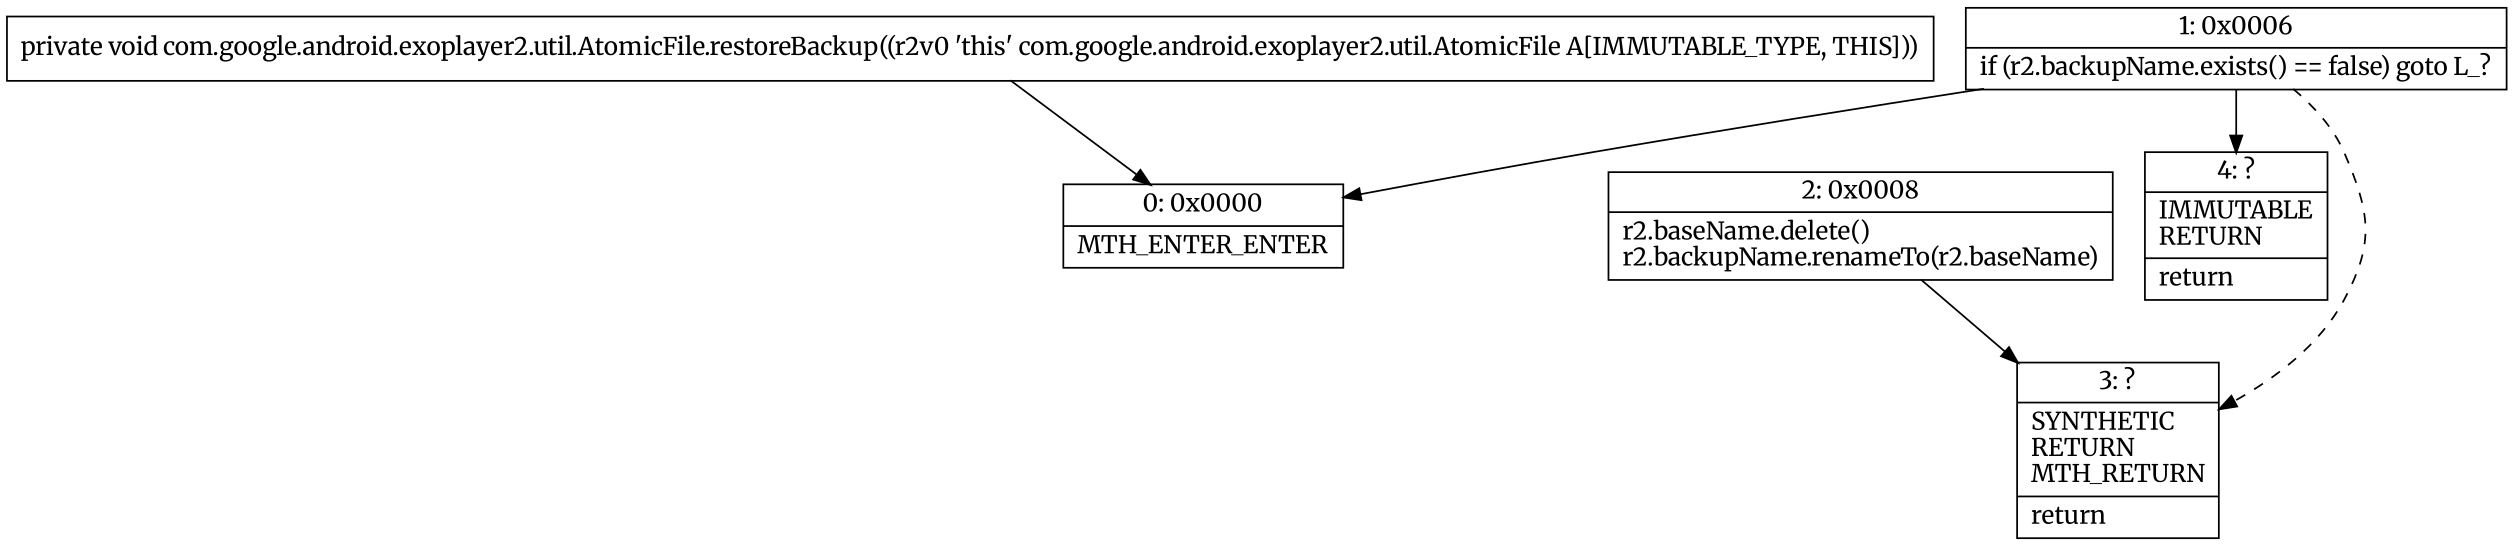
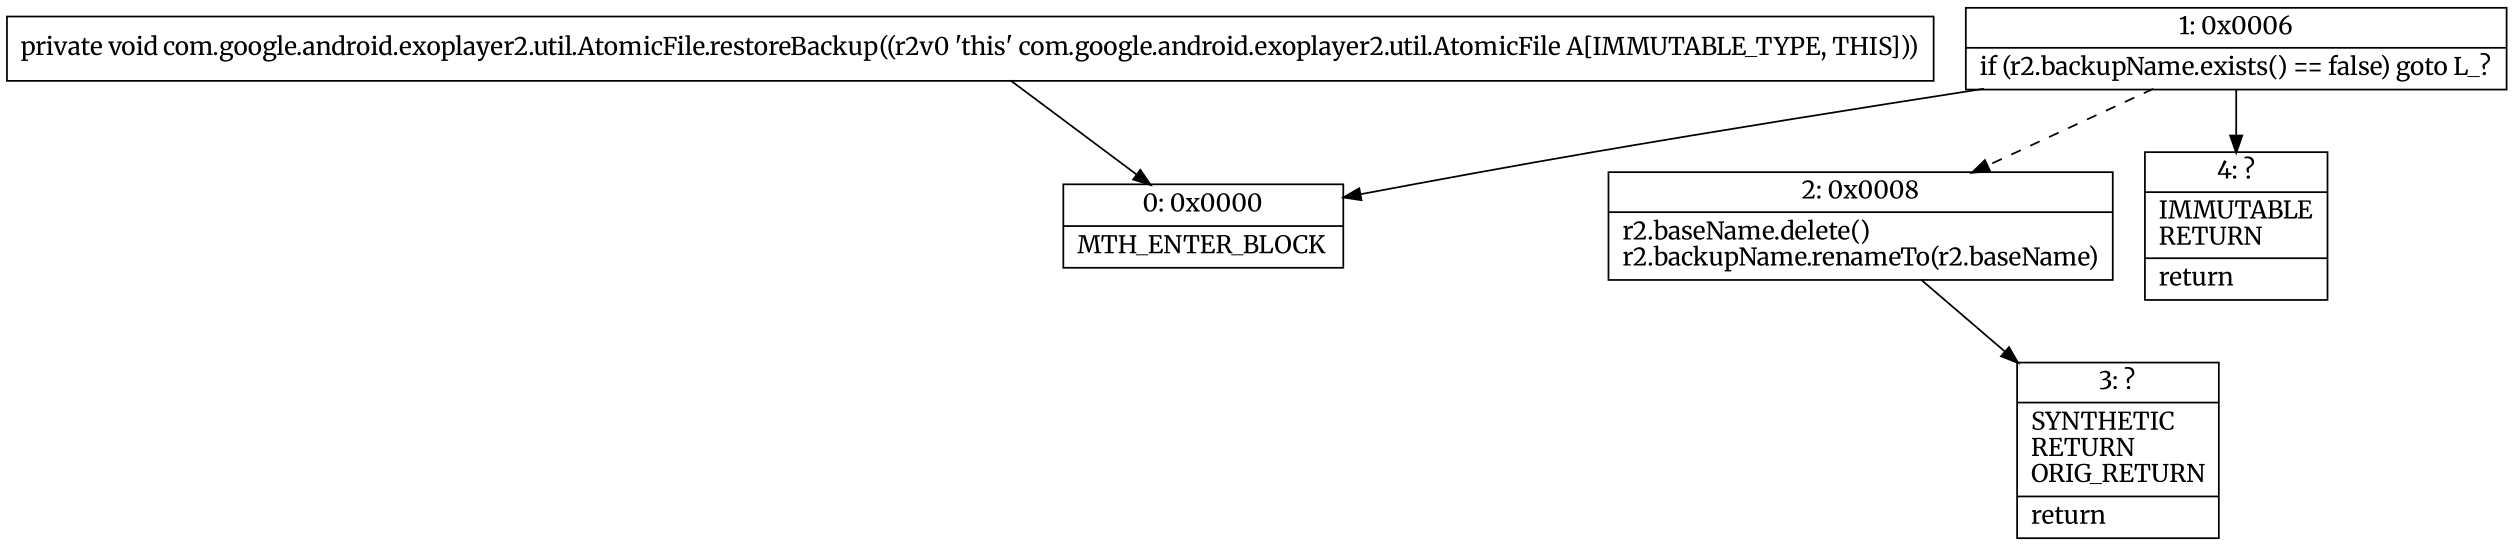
(1203, 246) -> (1202, 246)
(2361, 261) -> (2070, 127)
(2118, 475) -> (2118, 475)
